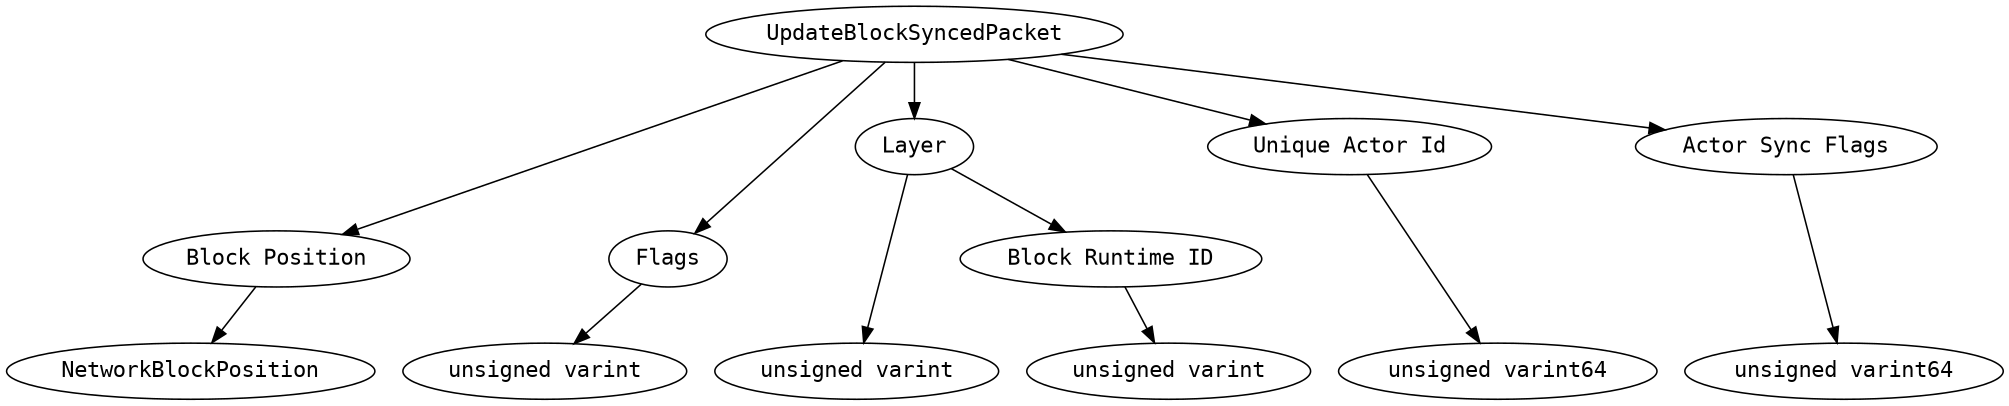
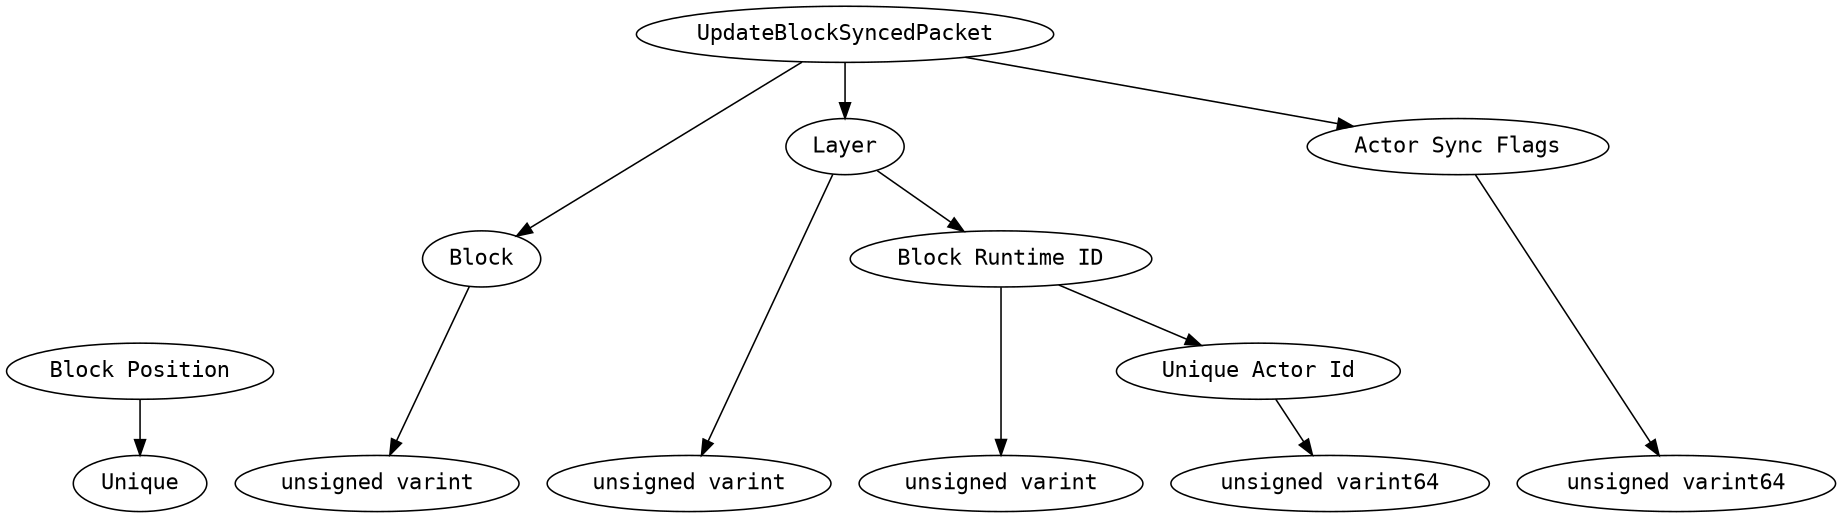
(1129, 90) -> (1123, 312)
(600, 145) -> none
(668, 259) -> (482, 259)
(191, 371) -> (140, 484)
